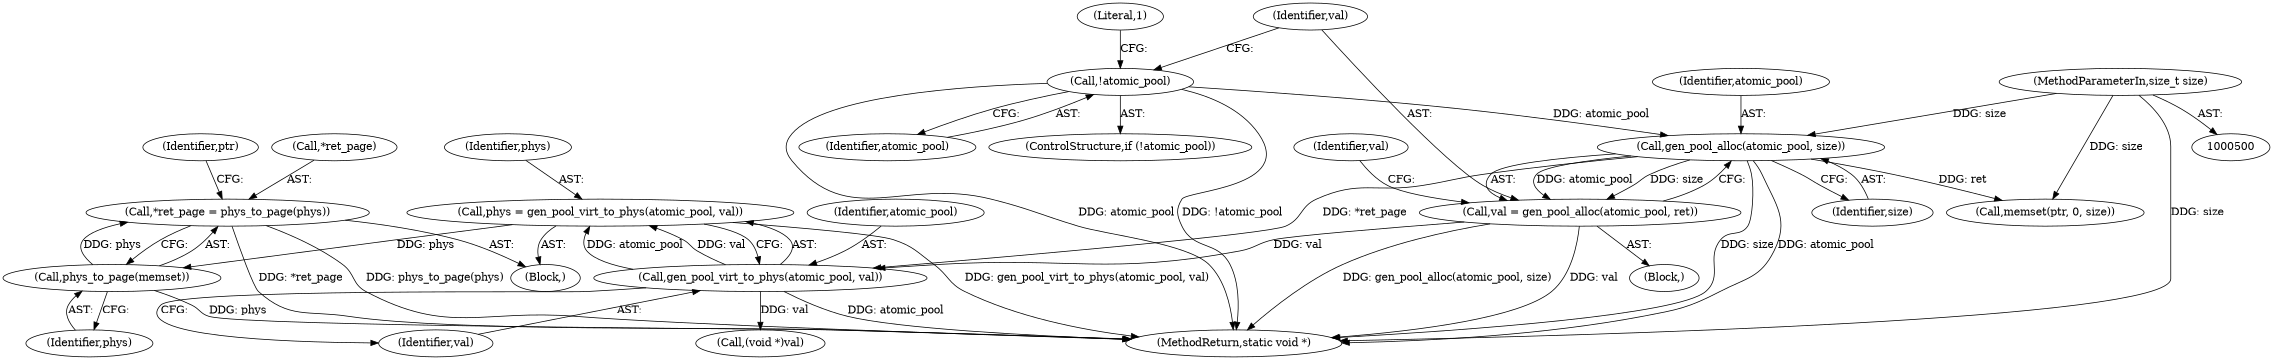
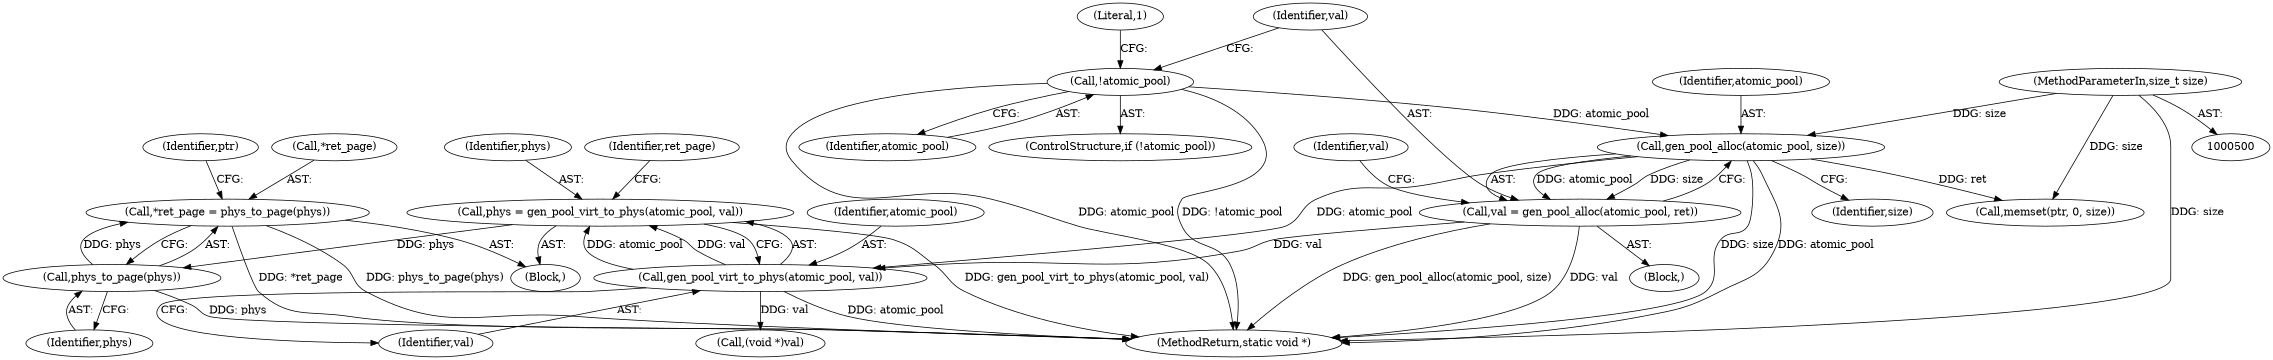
none -> (662, 147)
(1853, 175) -> none
(1365, 213) -> (1365, 213)
(112, 278) -> (112, 278)
